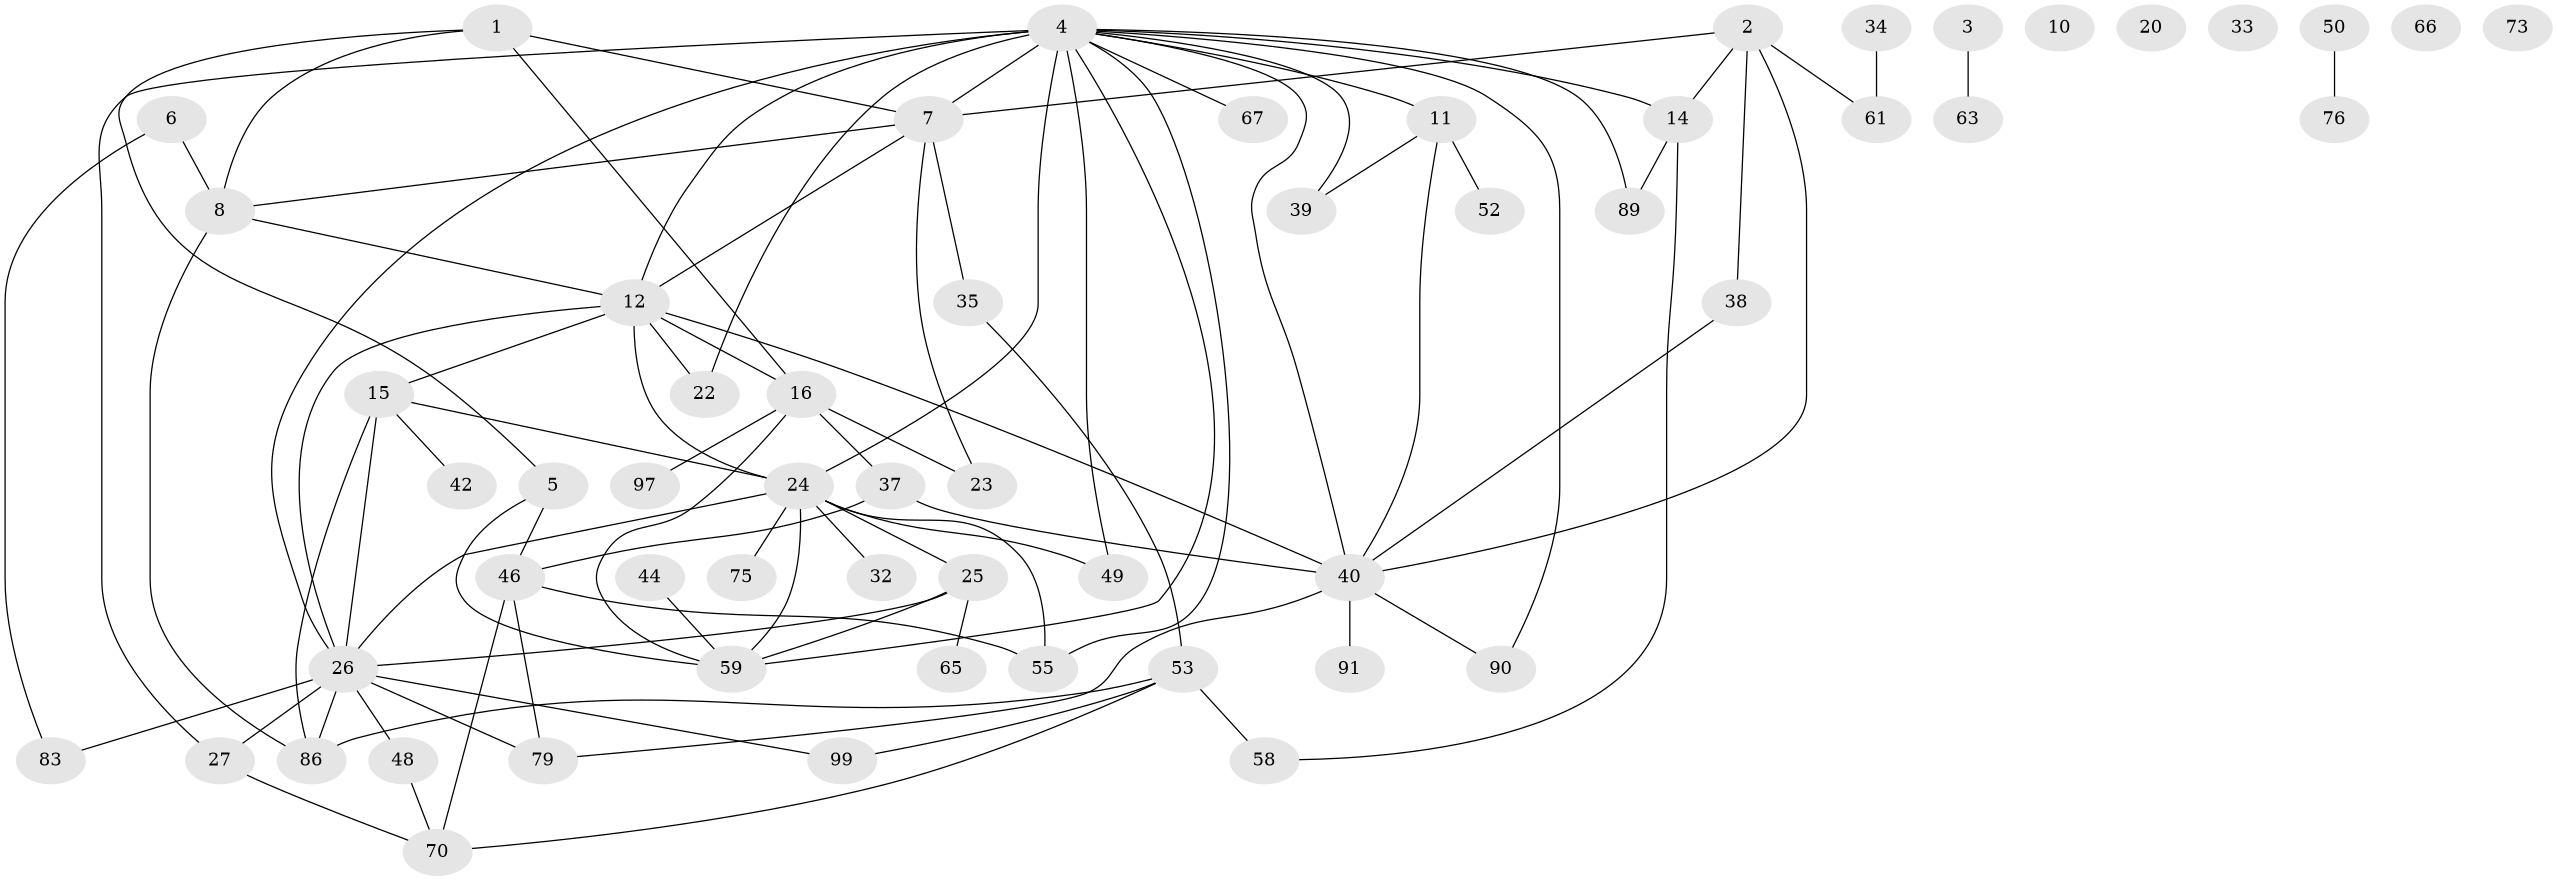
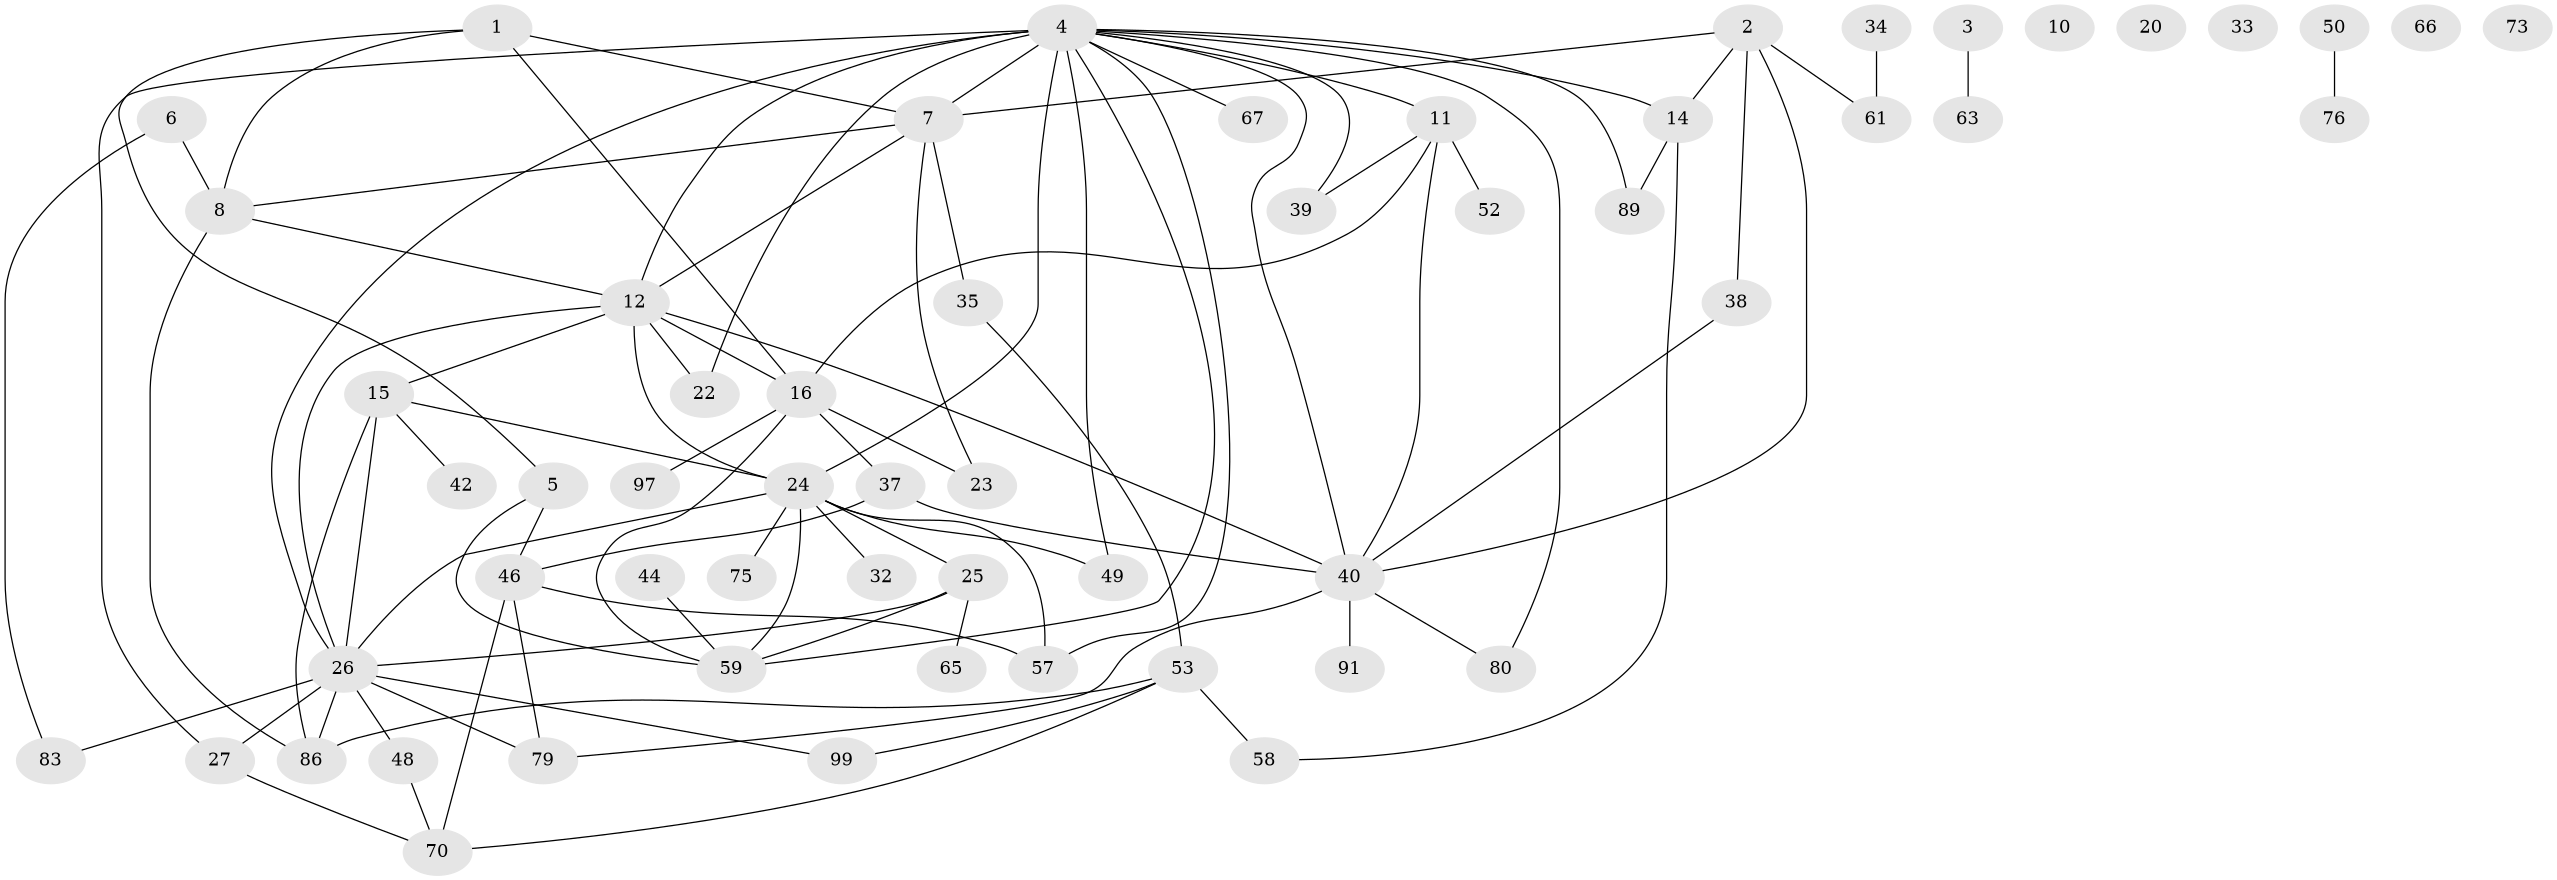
none -> (1127, 260)
(1043, 669) -> (1043, 669)
(1501, 669) -> (1501, 669)
